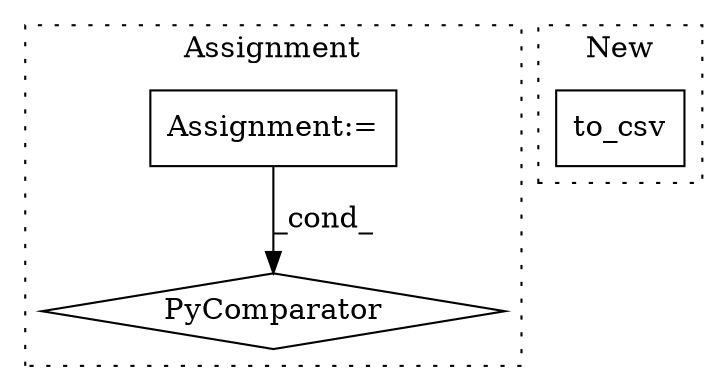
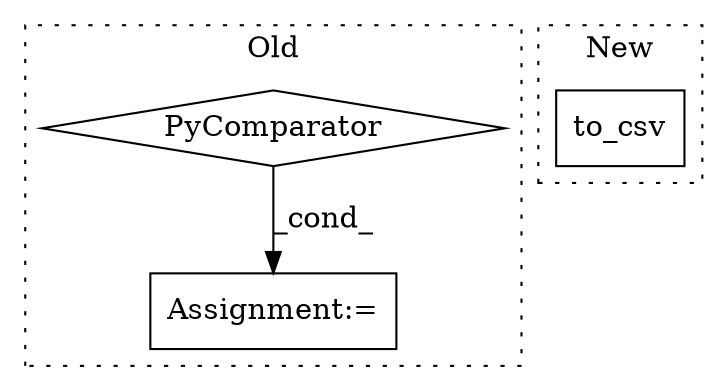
(273, 49) -> (273, 49)
(273, 209) -> (273, 209)
